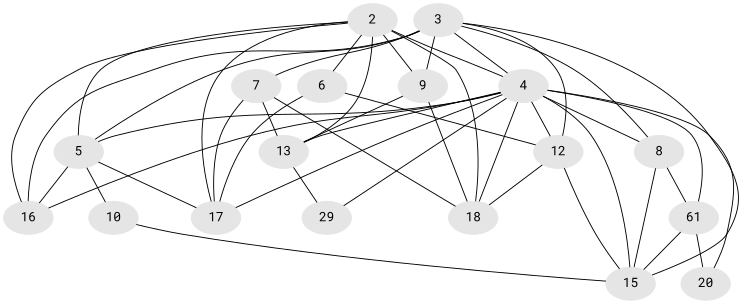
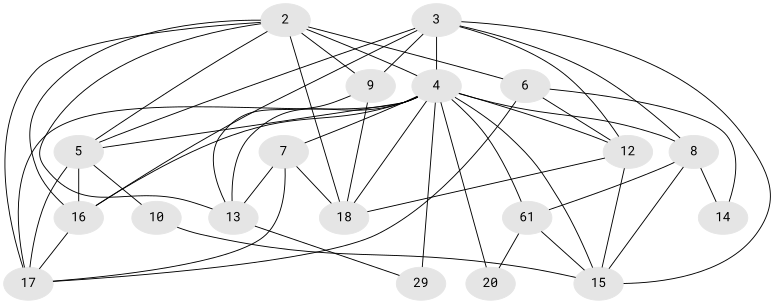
(333, 56) -> (356, 123)
none -> (723, 218)
none -> (54, 251)
